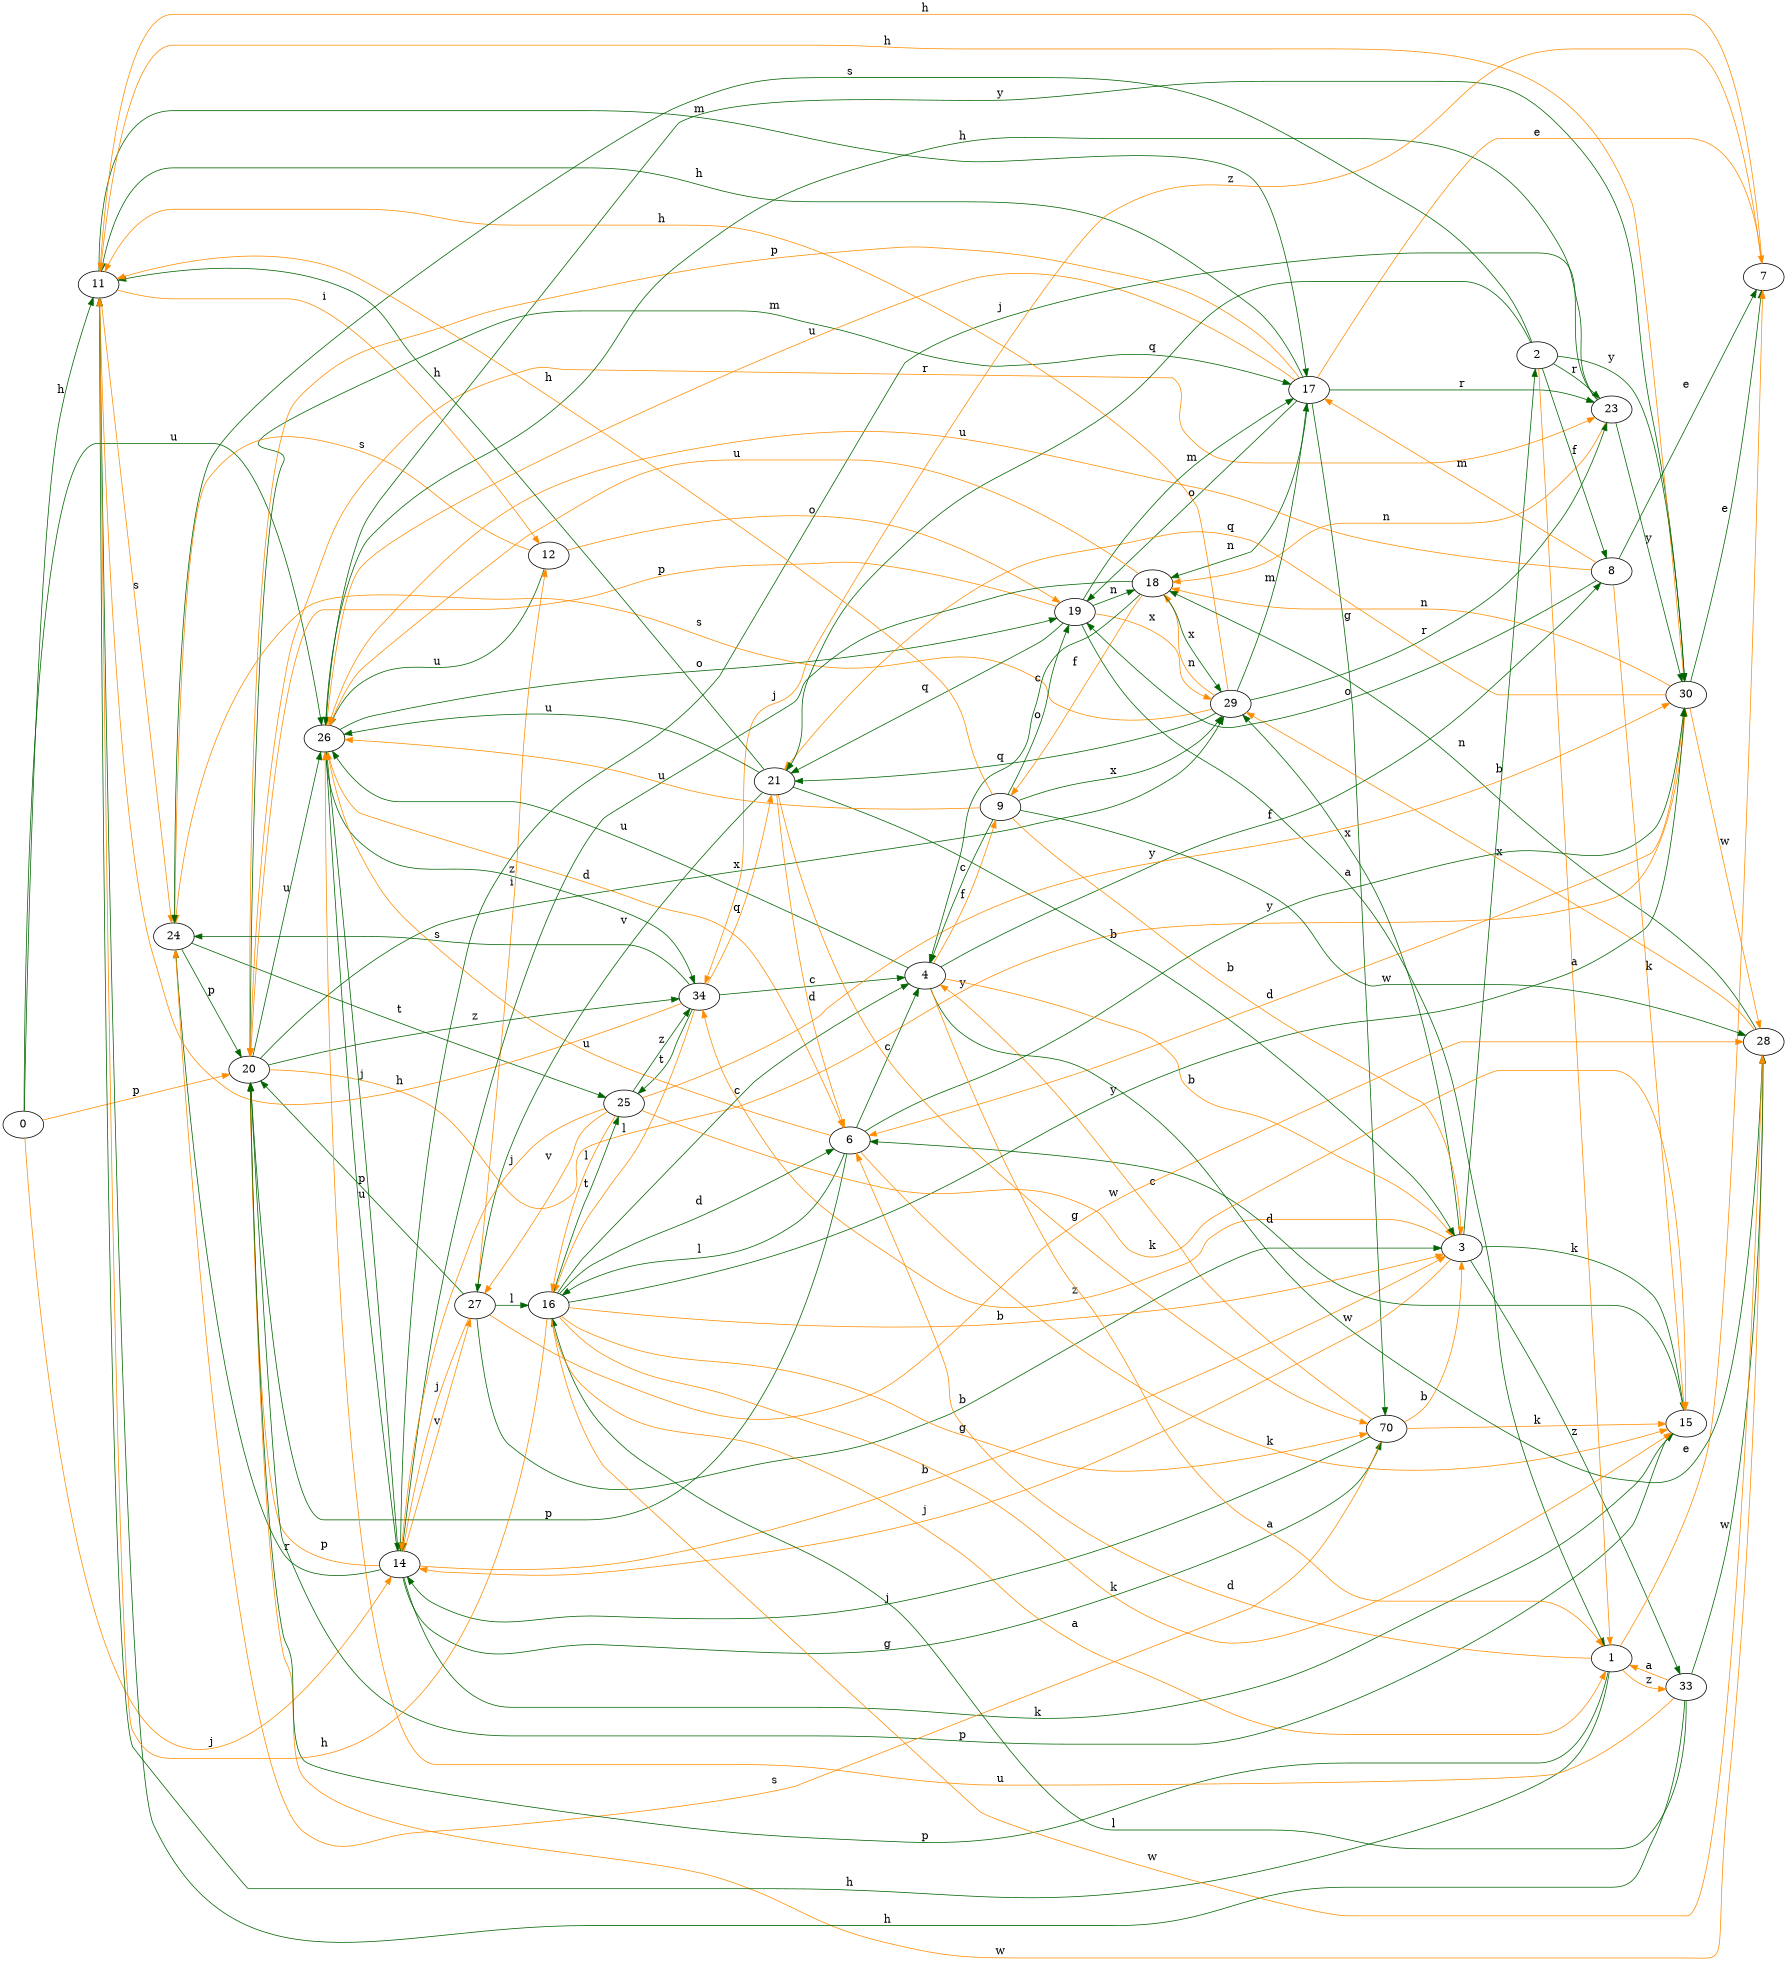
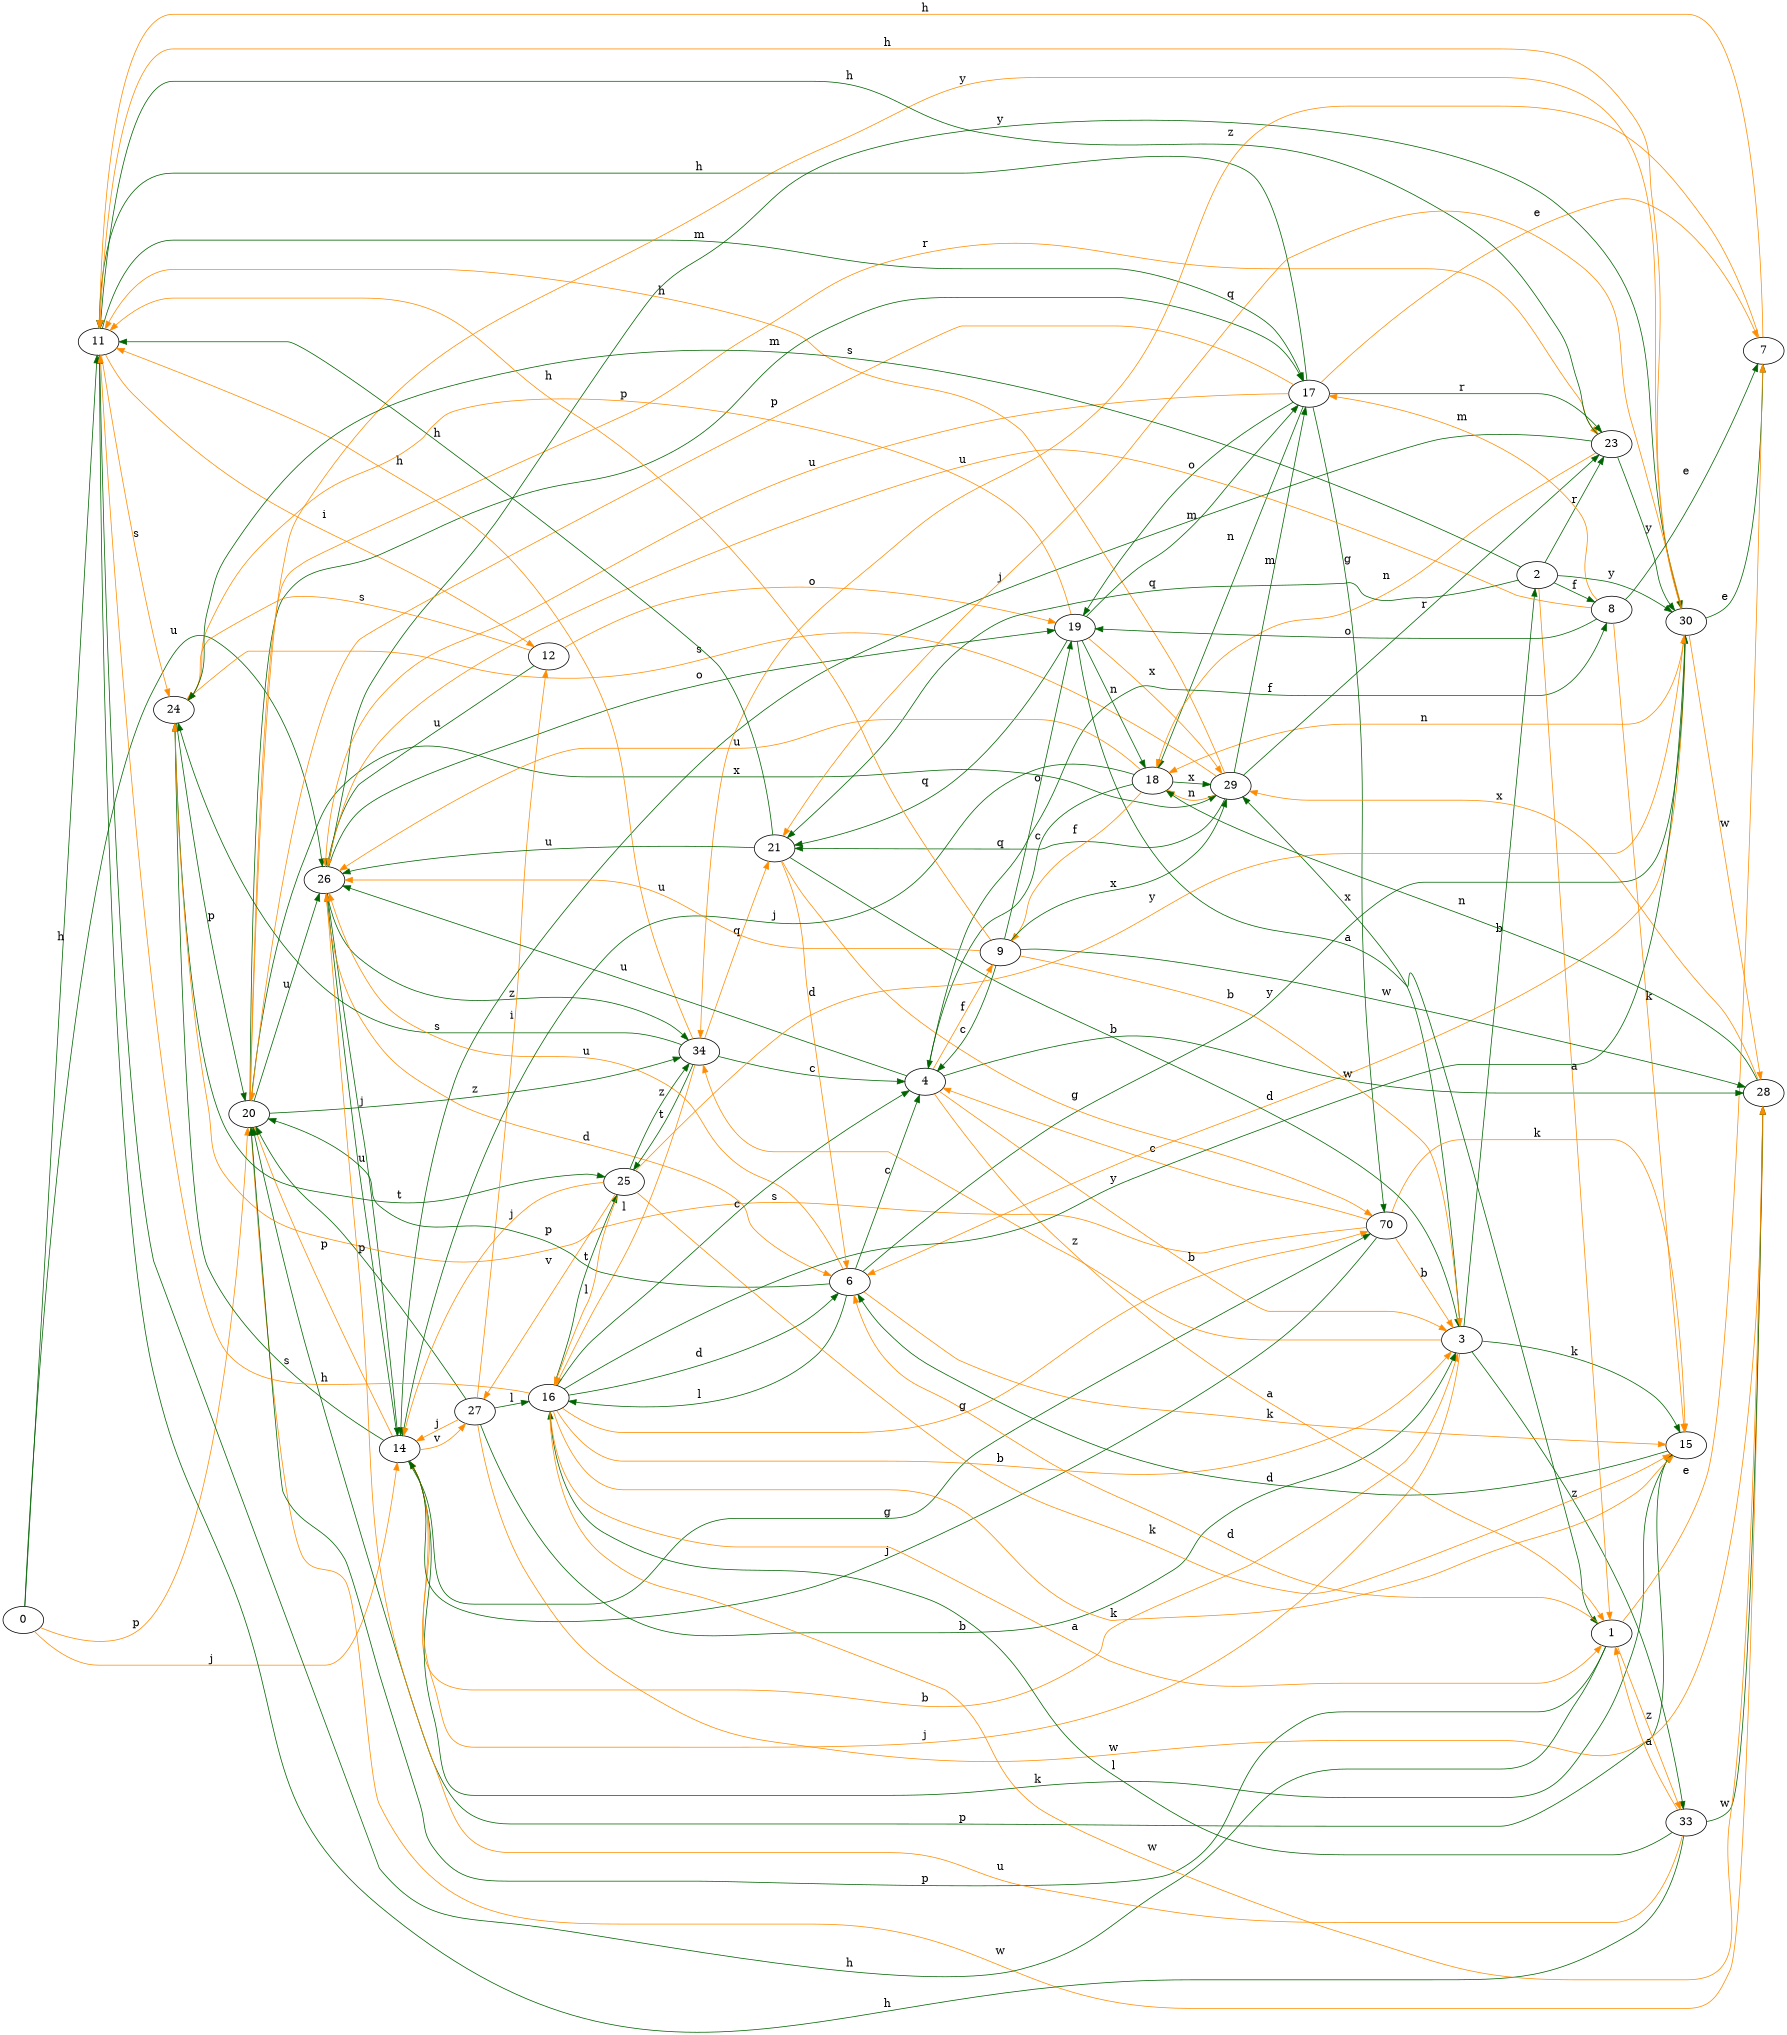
(947, 145) -> (830, 82)
(470, 610) -> (601, 400)
(580, 1017) -> none
(287, 1547) -> (287, 1361)
